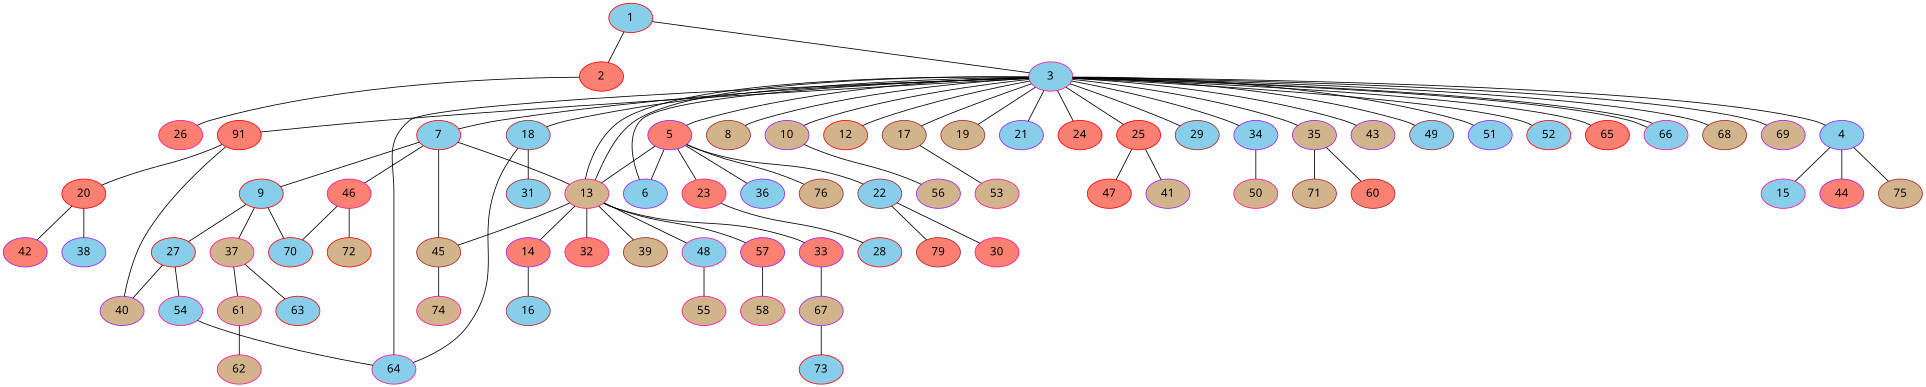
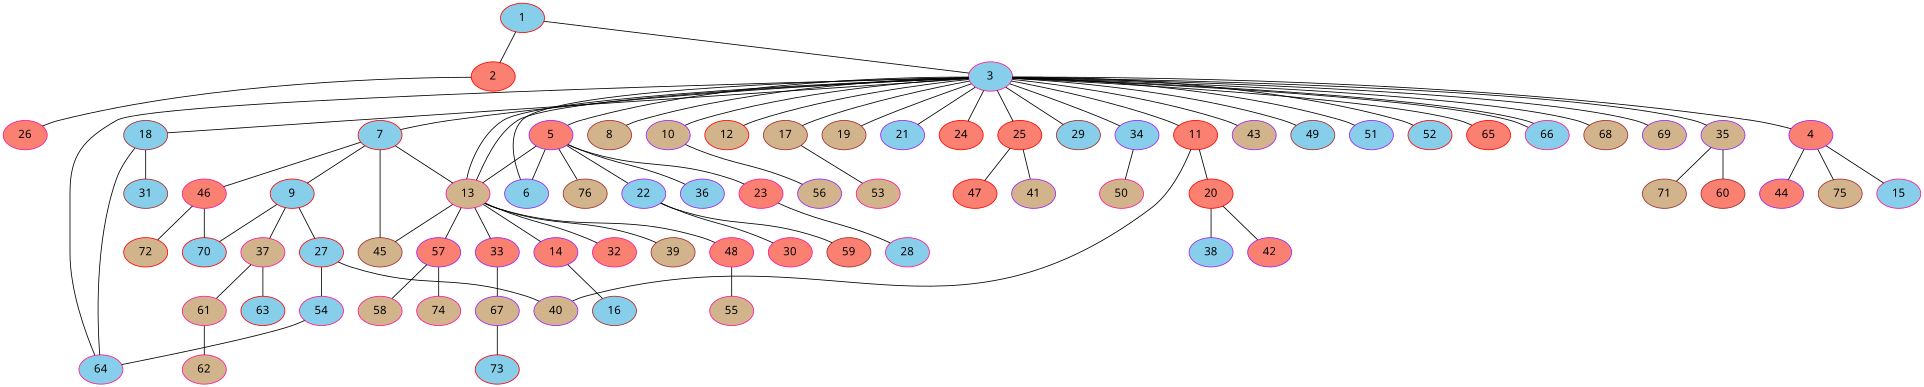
(239, 135) -> (1196, 135)
(1842, 135) -> (1811, 135)
(880, 194) -> (644, 194)
(704, 252) -> (732, 252)
(880, 252) -> (907, 252)
(938, 252) -> (849, 252)
(439, 282) -> (439, 277)
